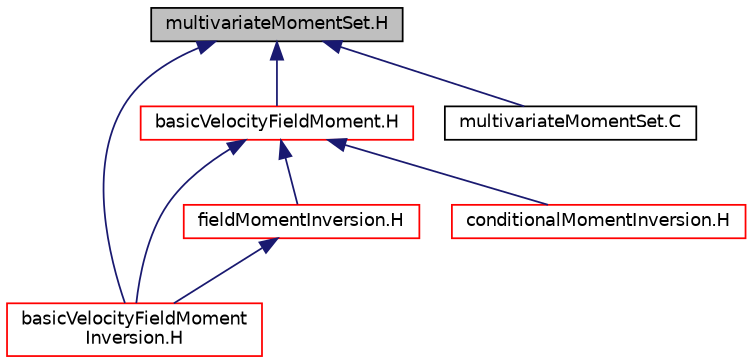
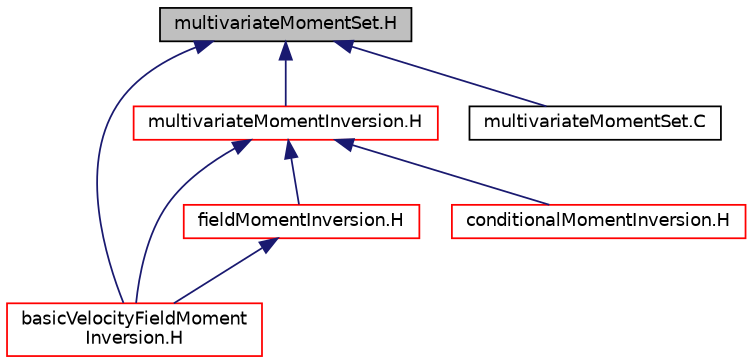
(277, 123) -> (286, 123)
